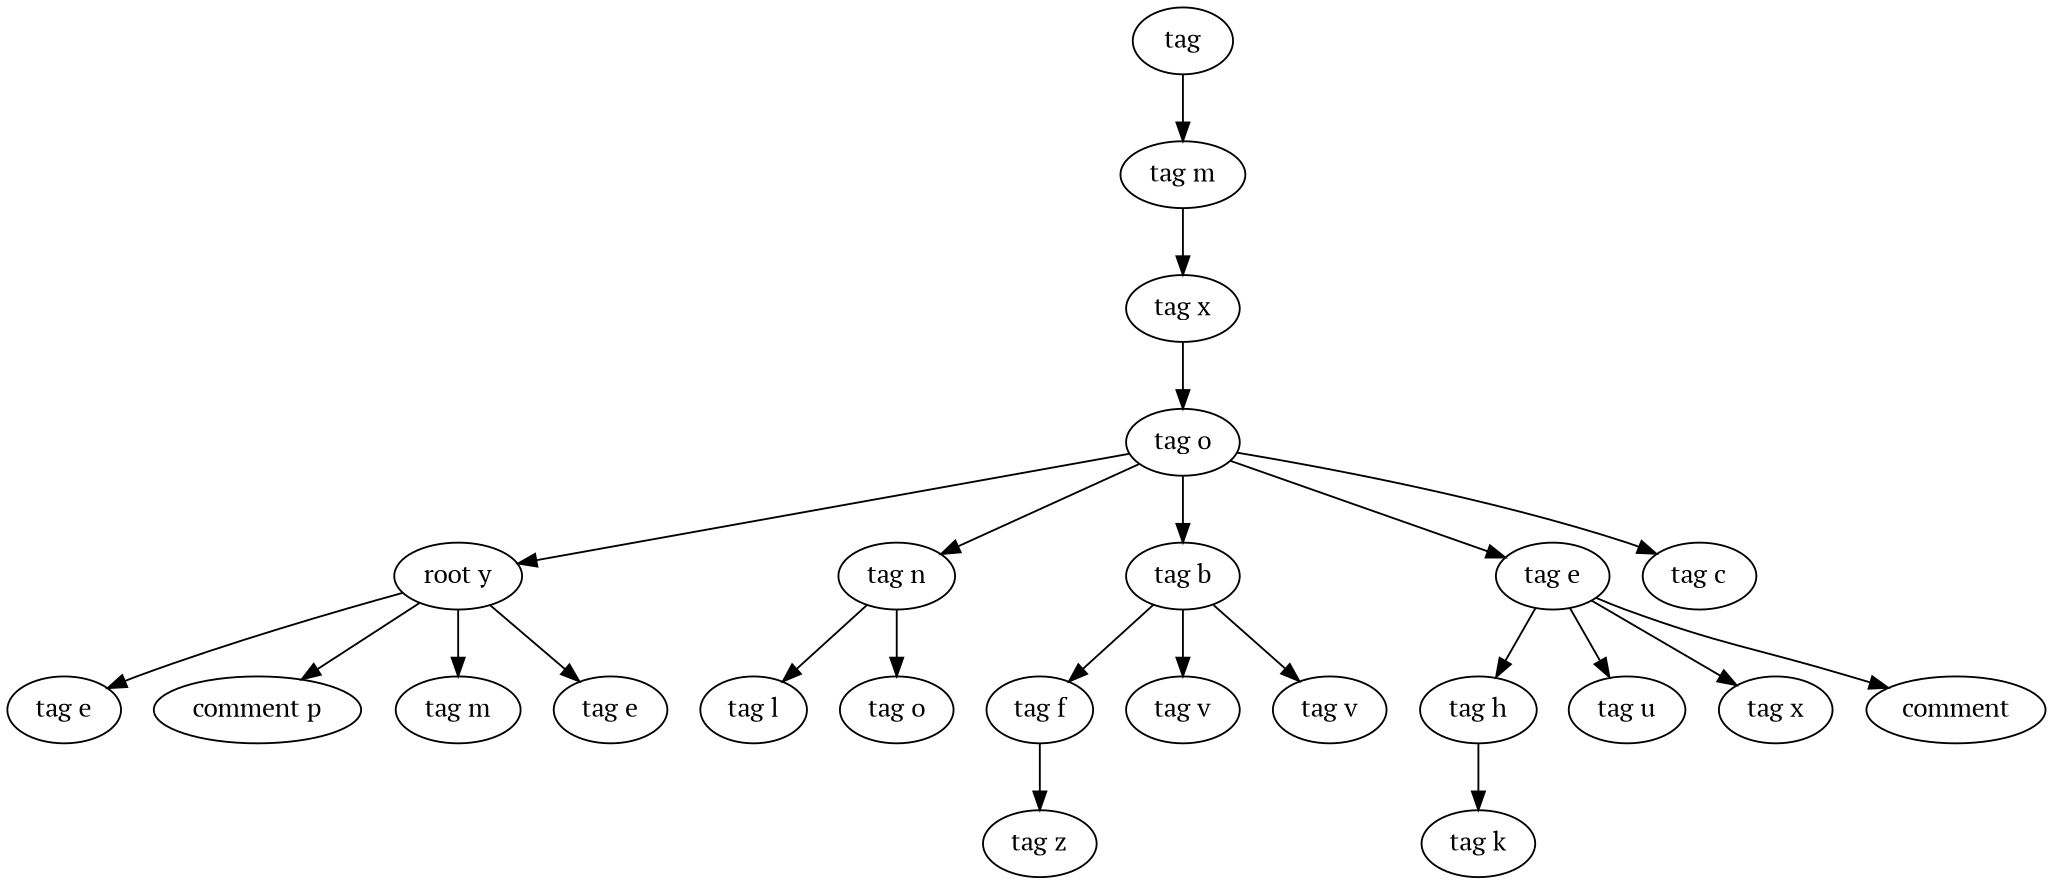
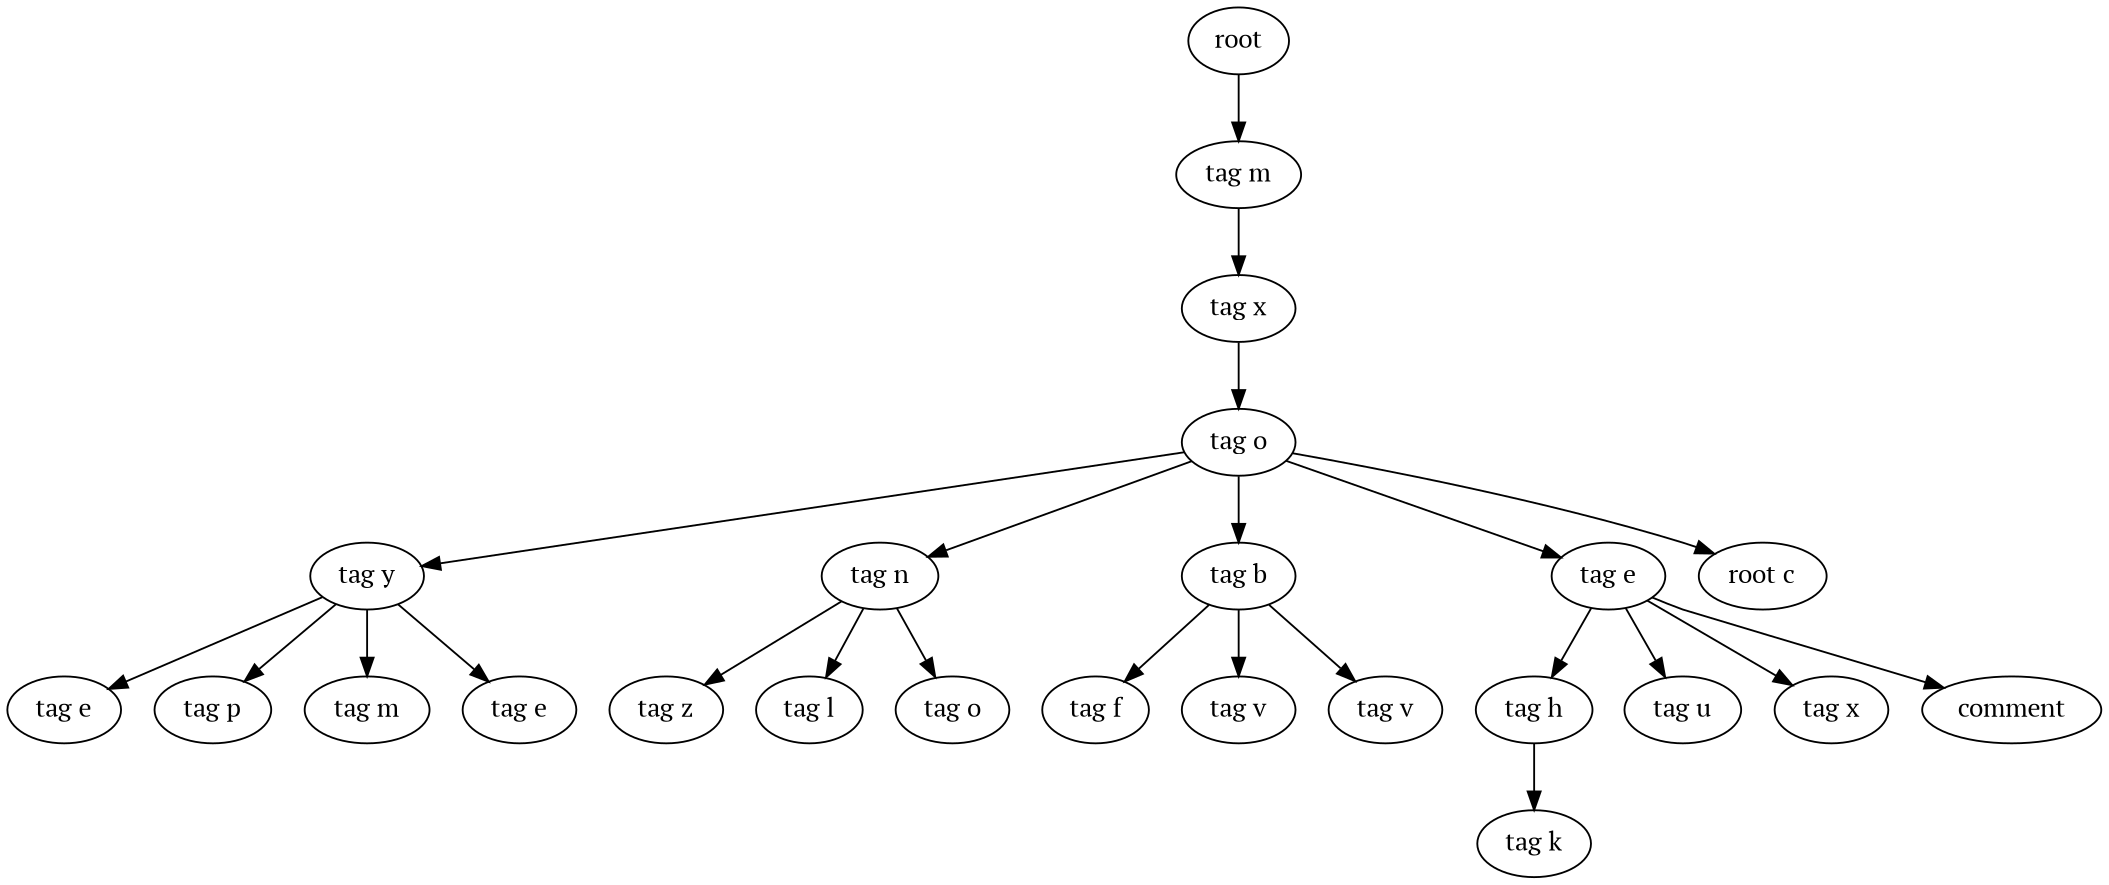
(1183, 41) -> (1239, 41)
(458, 576) -> (367, 576)
(1700, 576) -> (1763, 576)
(257, 710) -> (213, 710)
(1040, 768) -> (781, 638)
